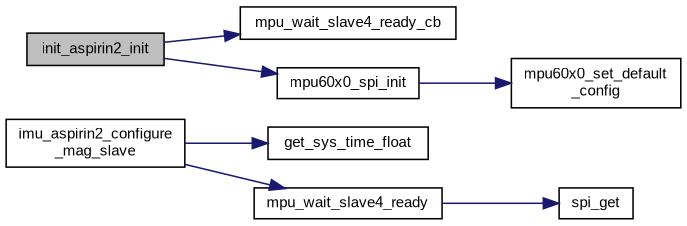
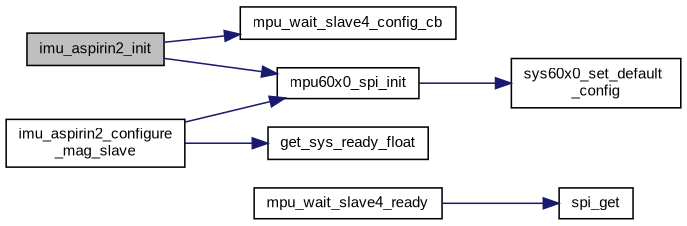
(348, 23) -> (348, 23)
(95, 49) -> (95, 49)
(596, 83) -> (596, 83)
(348, 143) -> (348, 143)
(227, 175) -> (227, 112)
